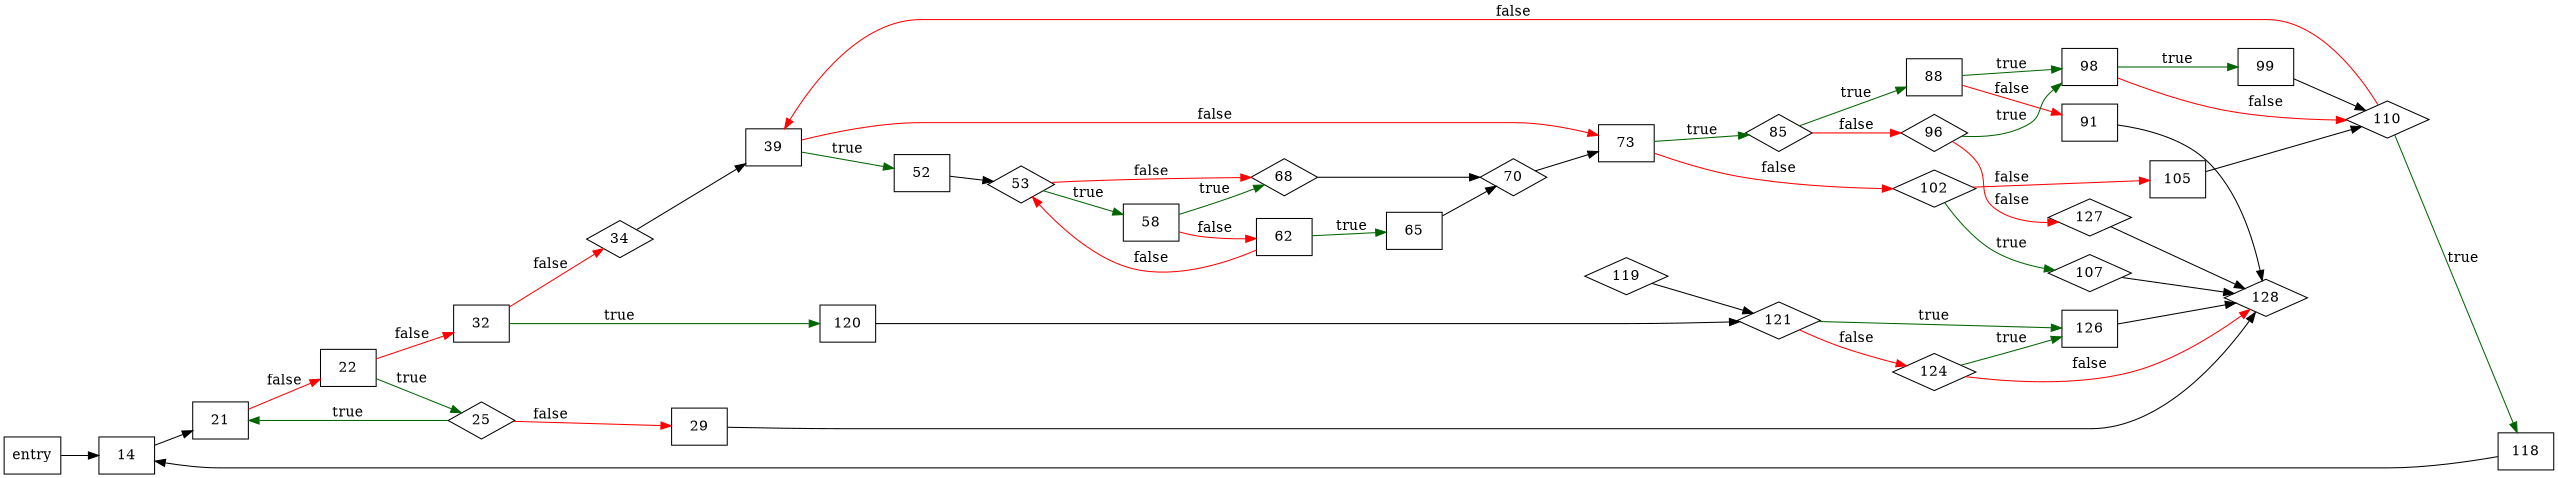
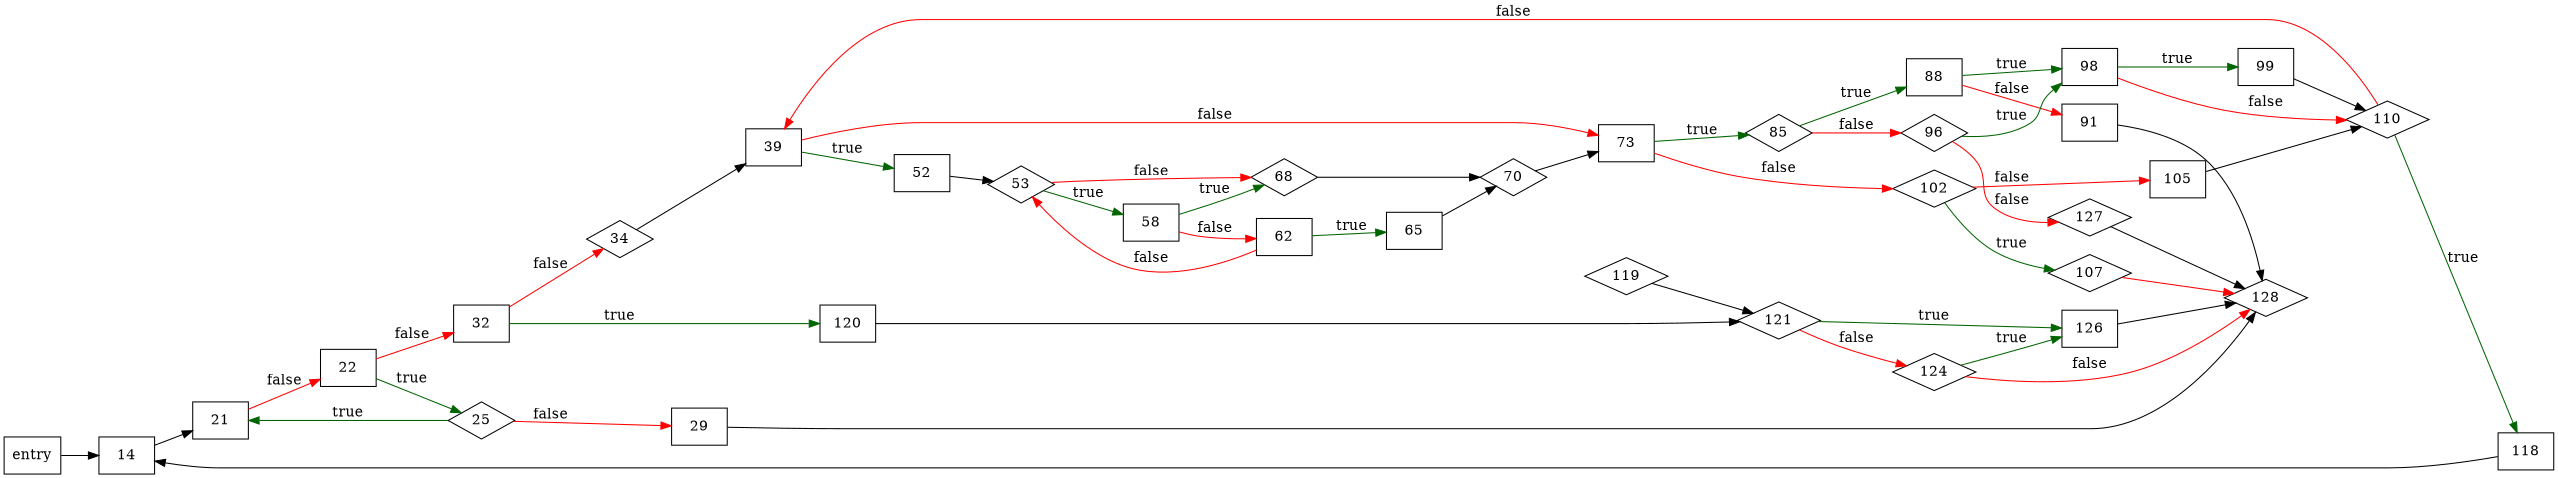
(2173, 285) -> (2173, 285)
